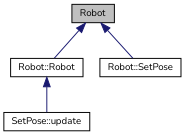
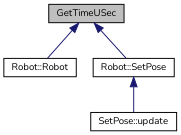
(93, 14) -> (86, 14)
(47, 100) -> (134, 100)
